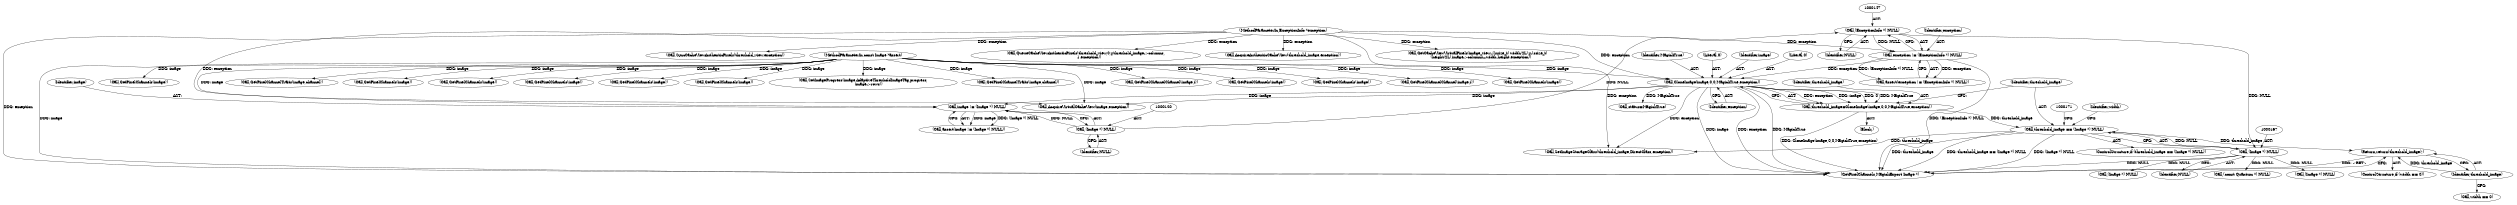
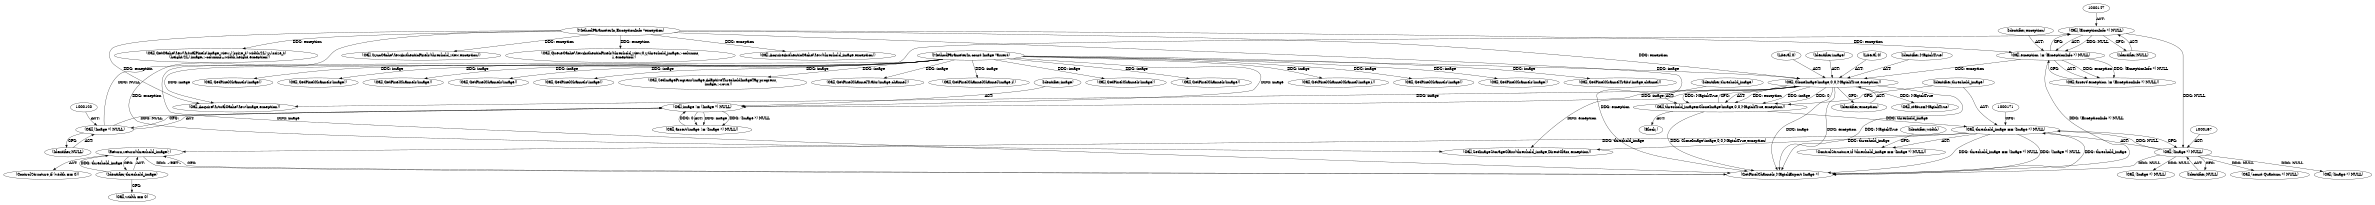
(2086, 118) -> (1899, 140)
(954, 119) -> (687, 119)
